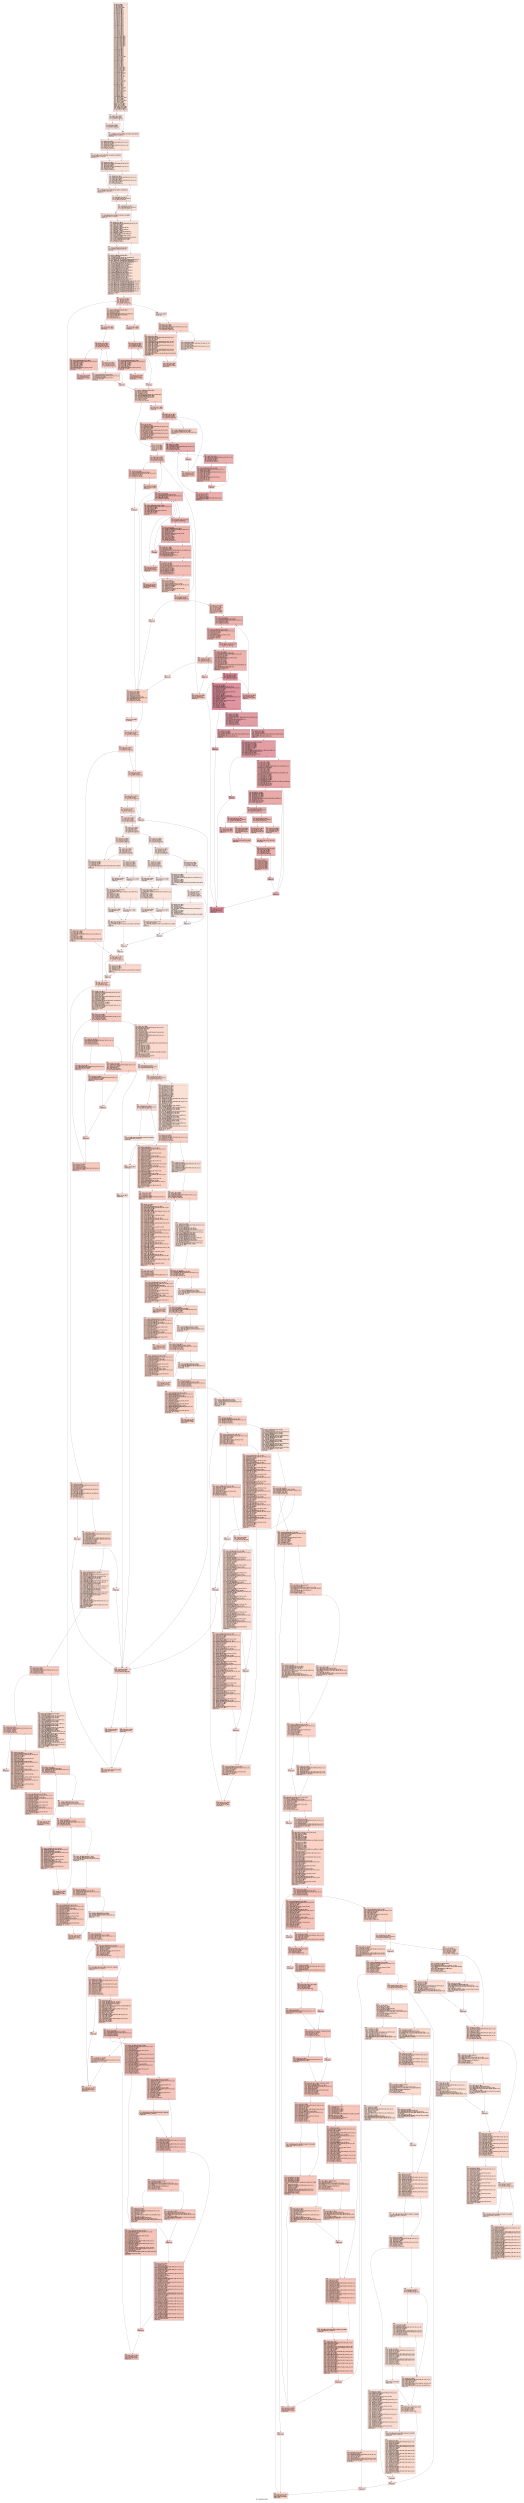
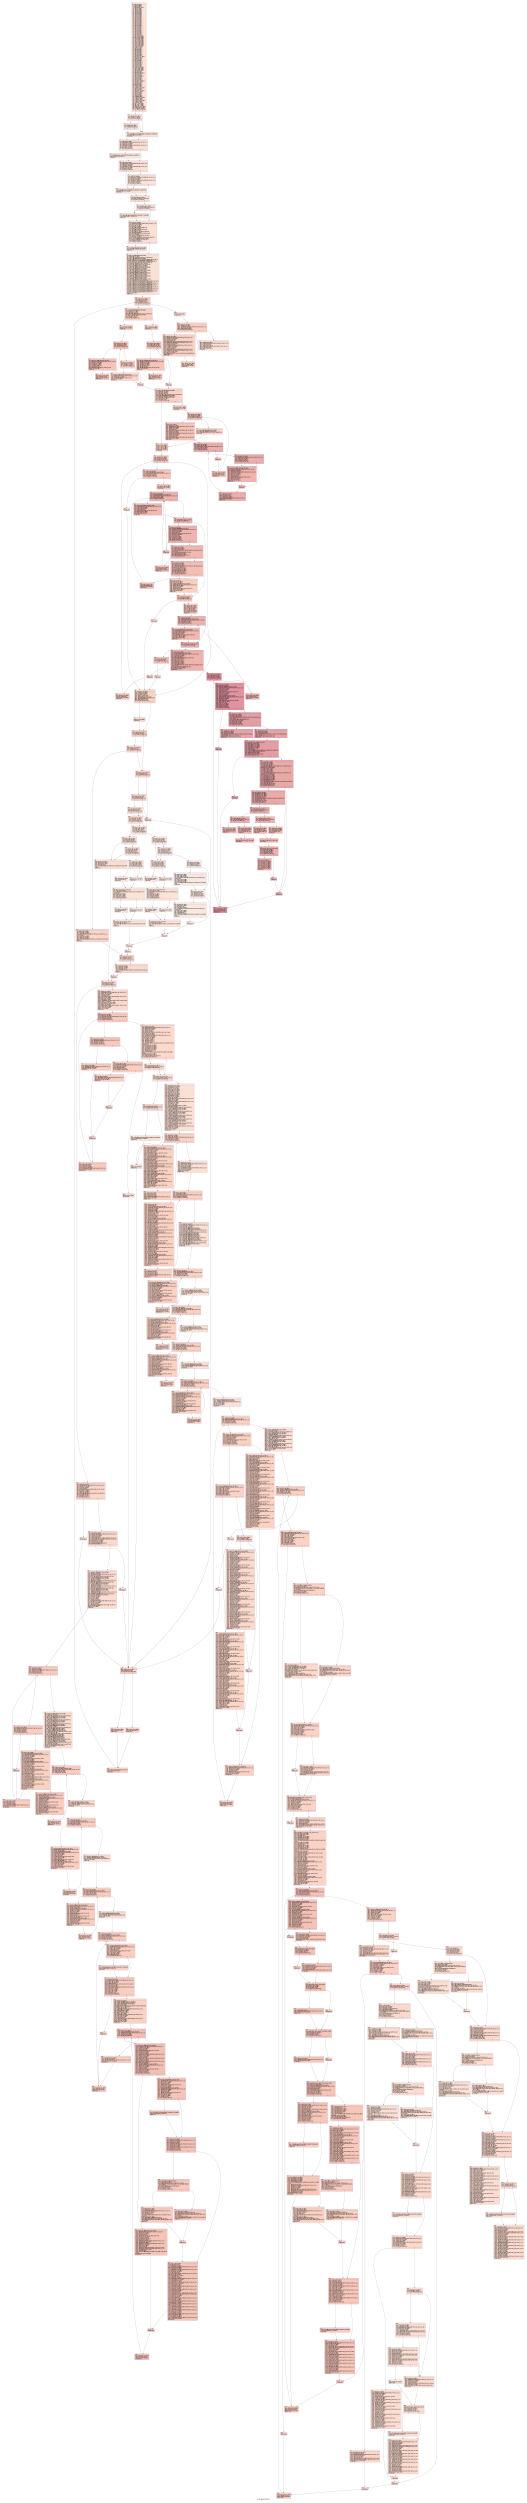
none -> (16, 1803)
